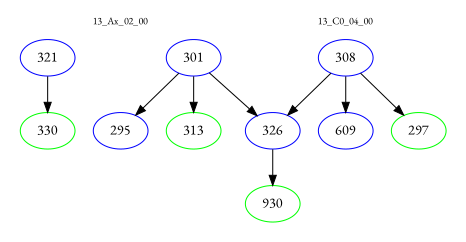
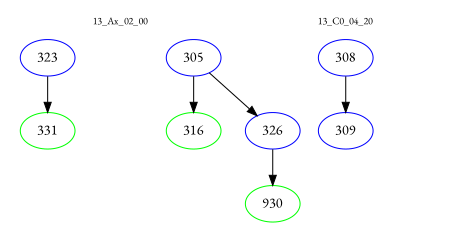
(346, 22) -> (346, 22)
(48, 58) -> (48, 58)
(194, 58) -> (194, 58)
(313, 91) -> none
(48, 131) -> (48, 131)
(121, 131) -> none
(194, 131) -> (194, 131)
(346, 131) -> (346, 131)
(419, 131) -> none
